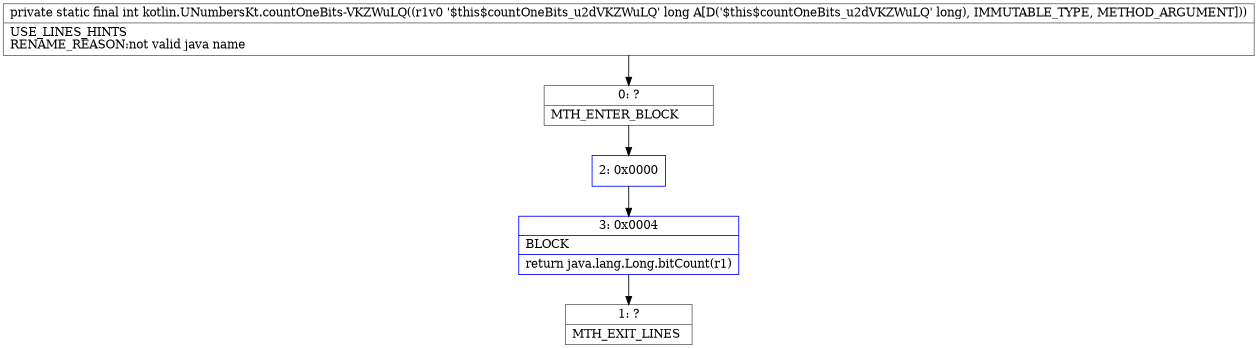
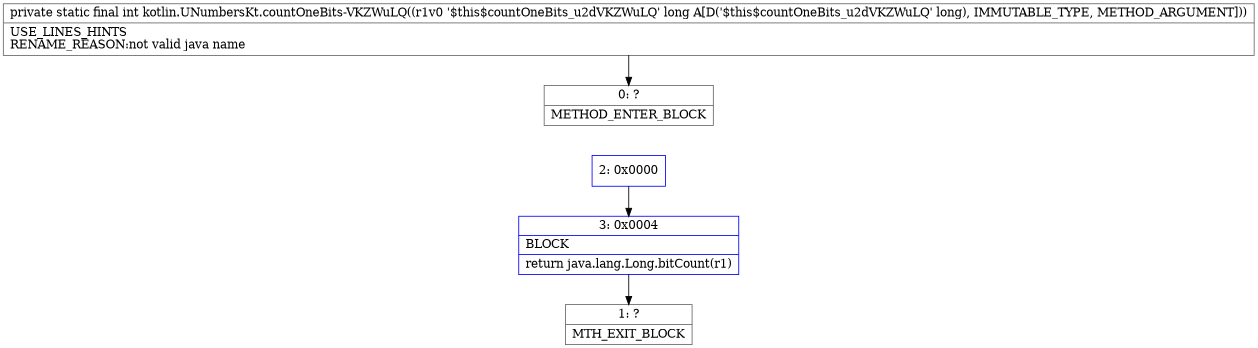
(615, 115) -> (629, 115)
(629, 136) -> none
(626, 334) -> (629, 334)
